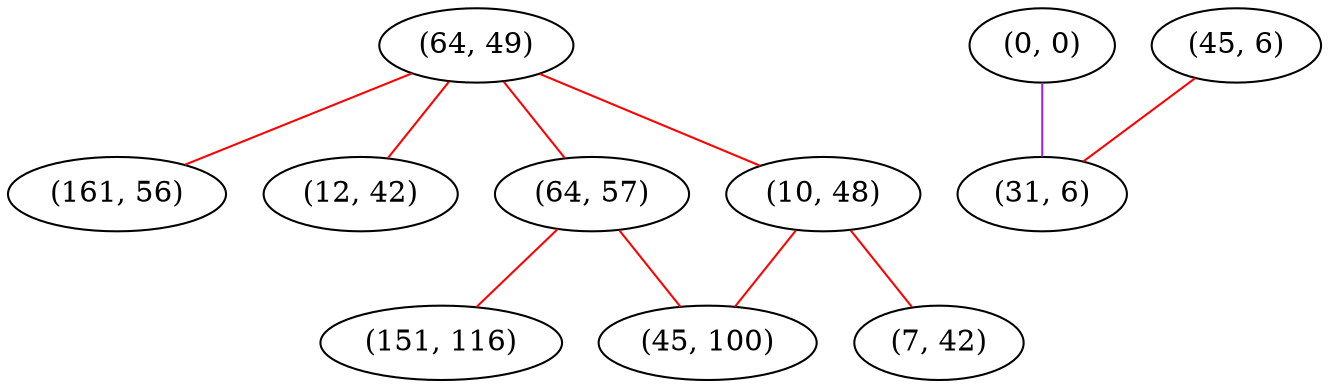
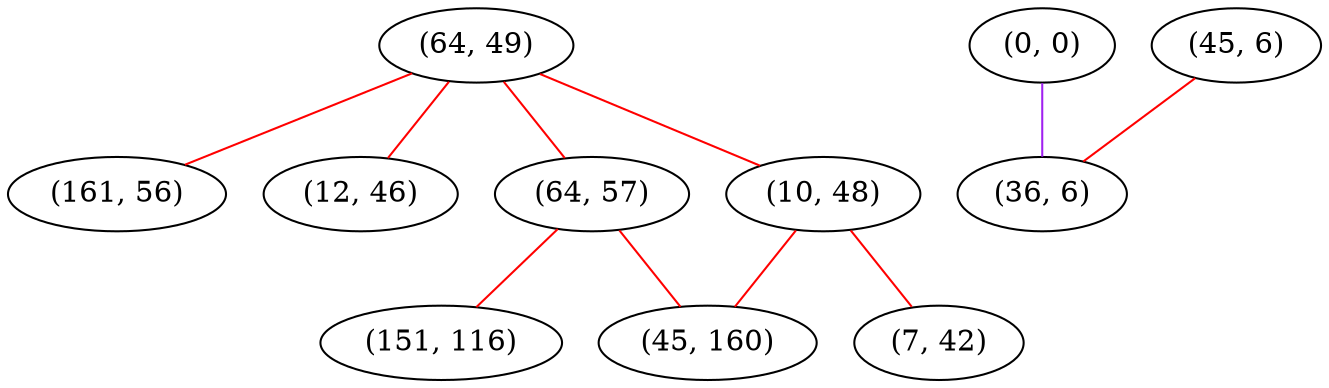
(361, 194) -> (361, 194)
(1042, 194) -> (1042, 194)
(708, 343) -> (708, 343)
